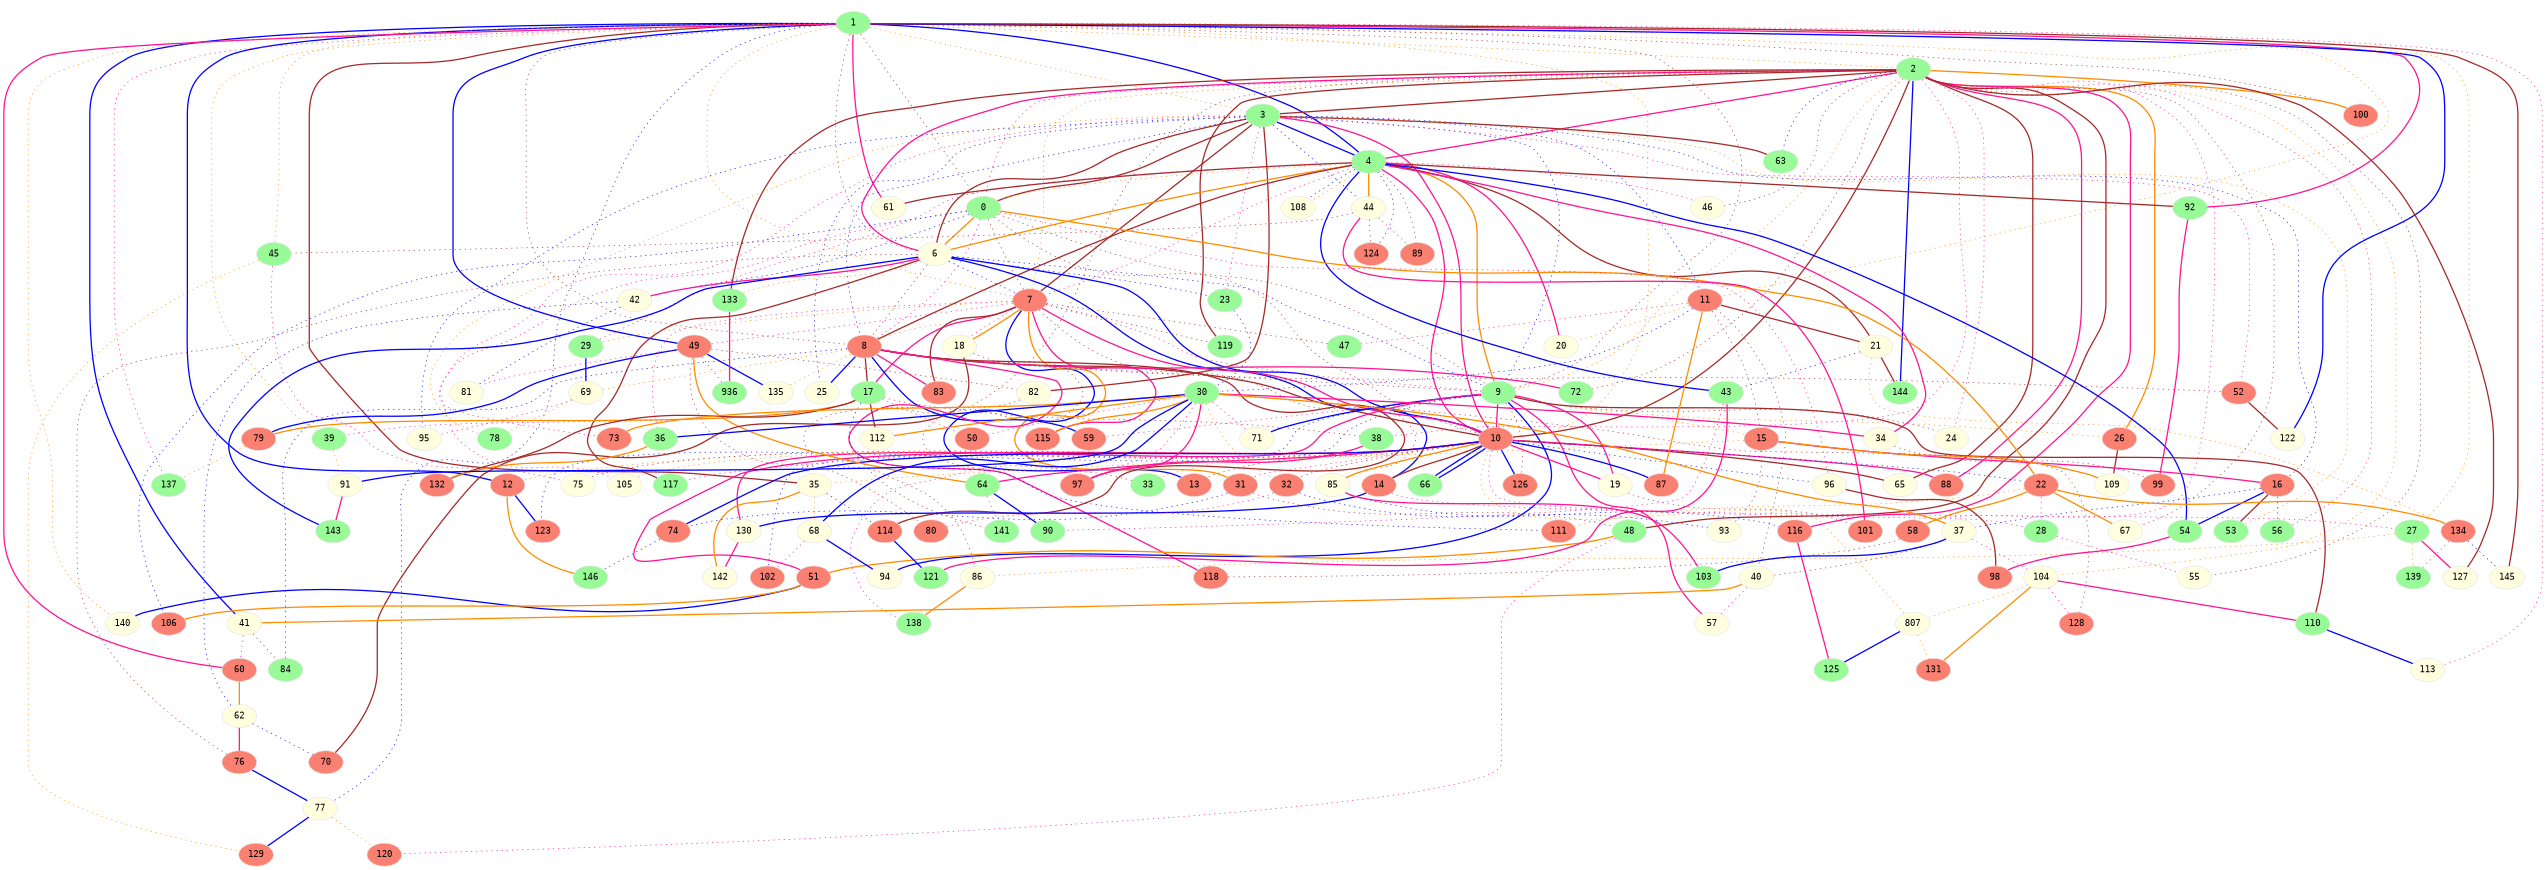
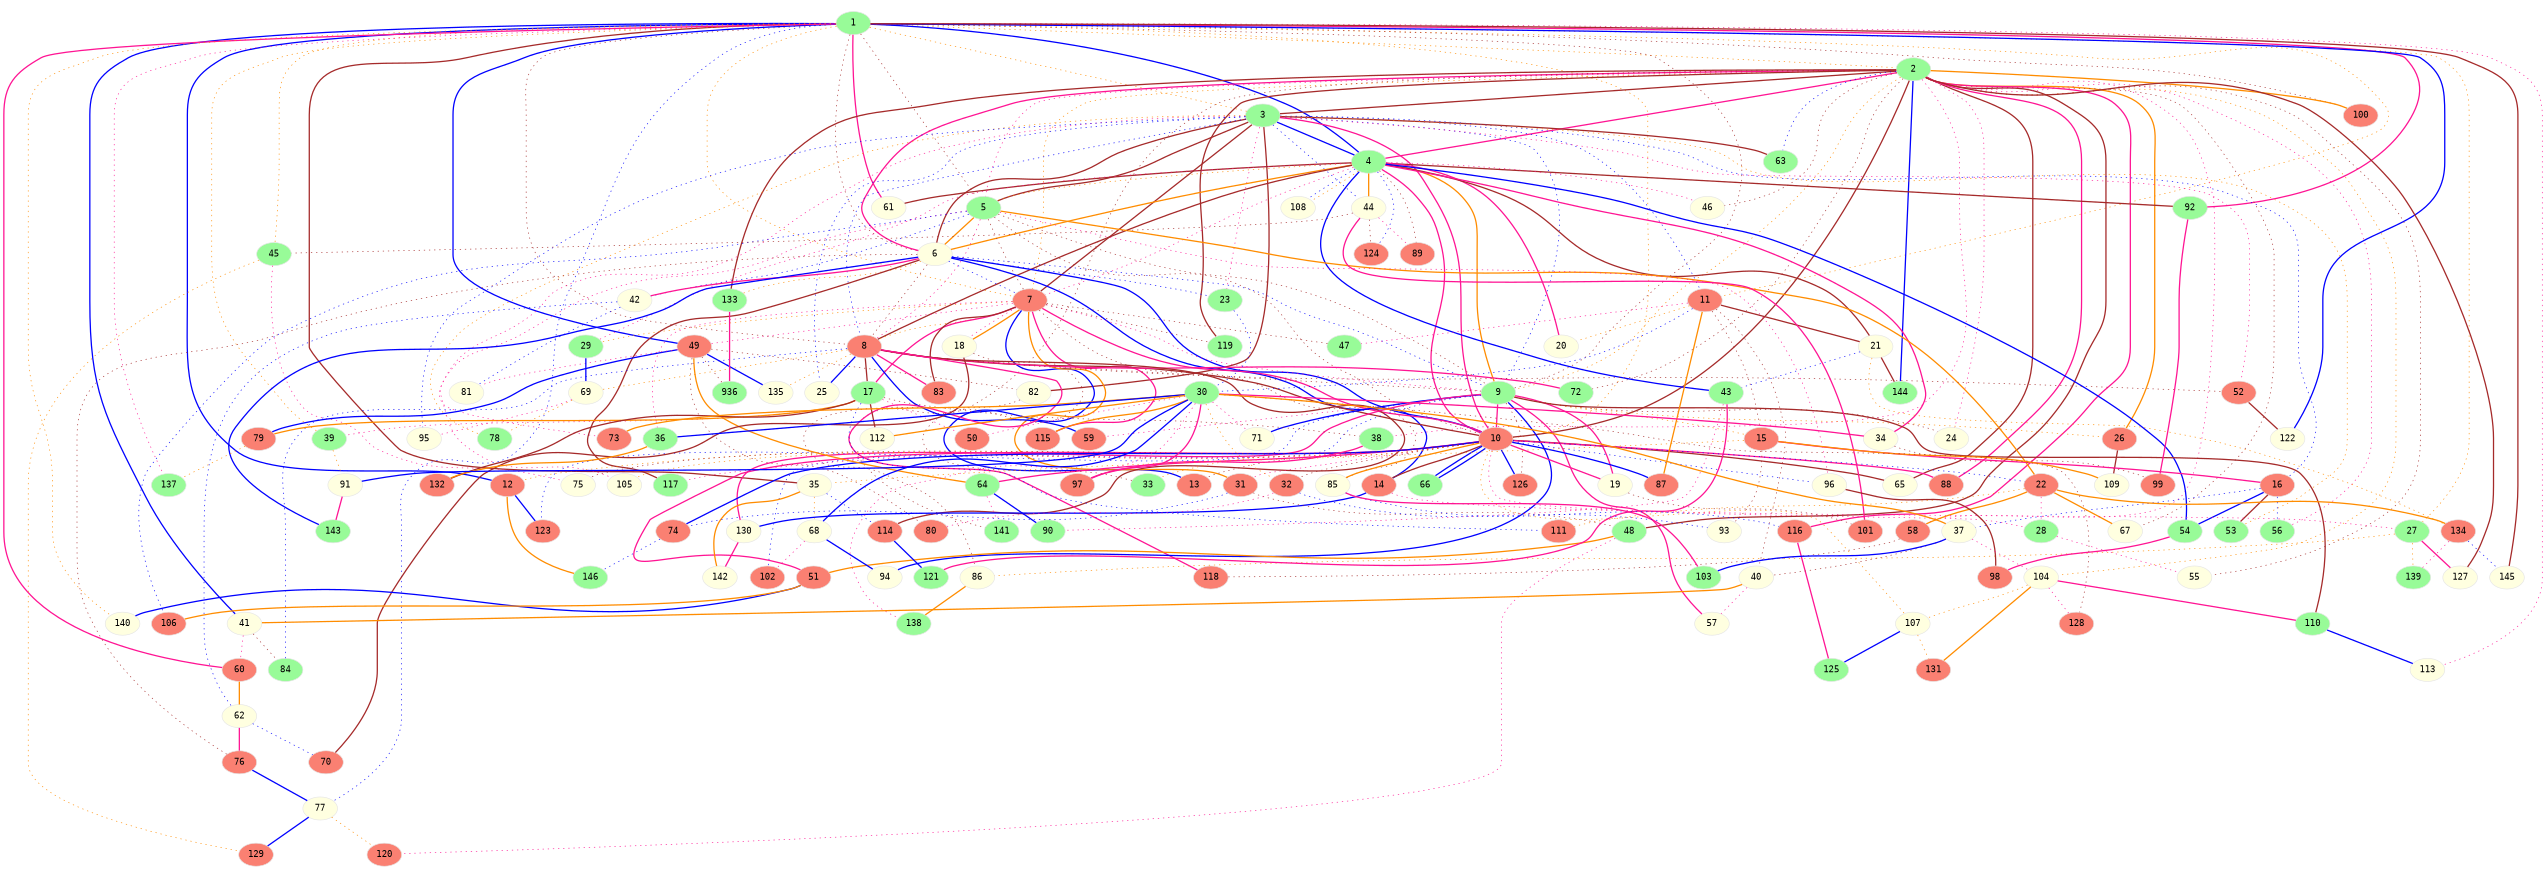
(984, 208) -> (984, 208)
(1913, 624) -> (1913, 624)
